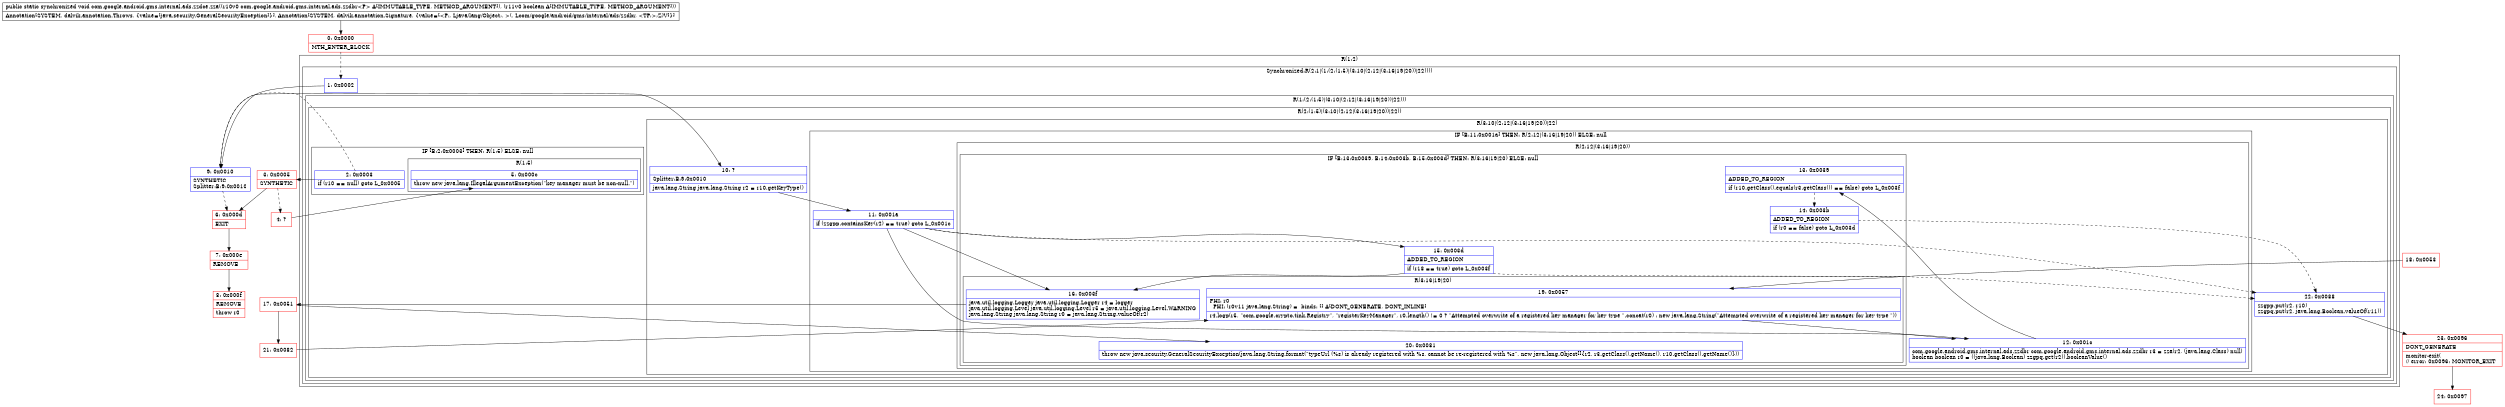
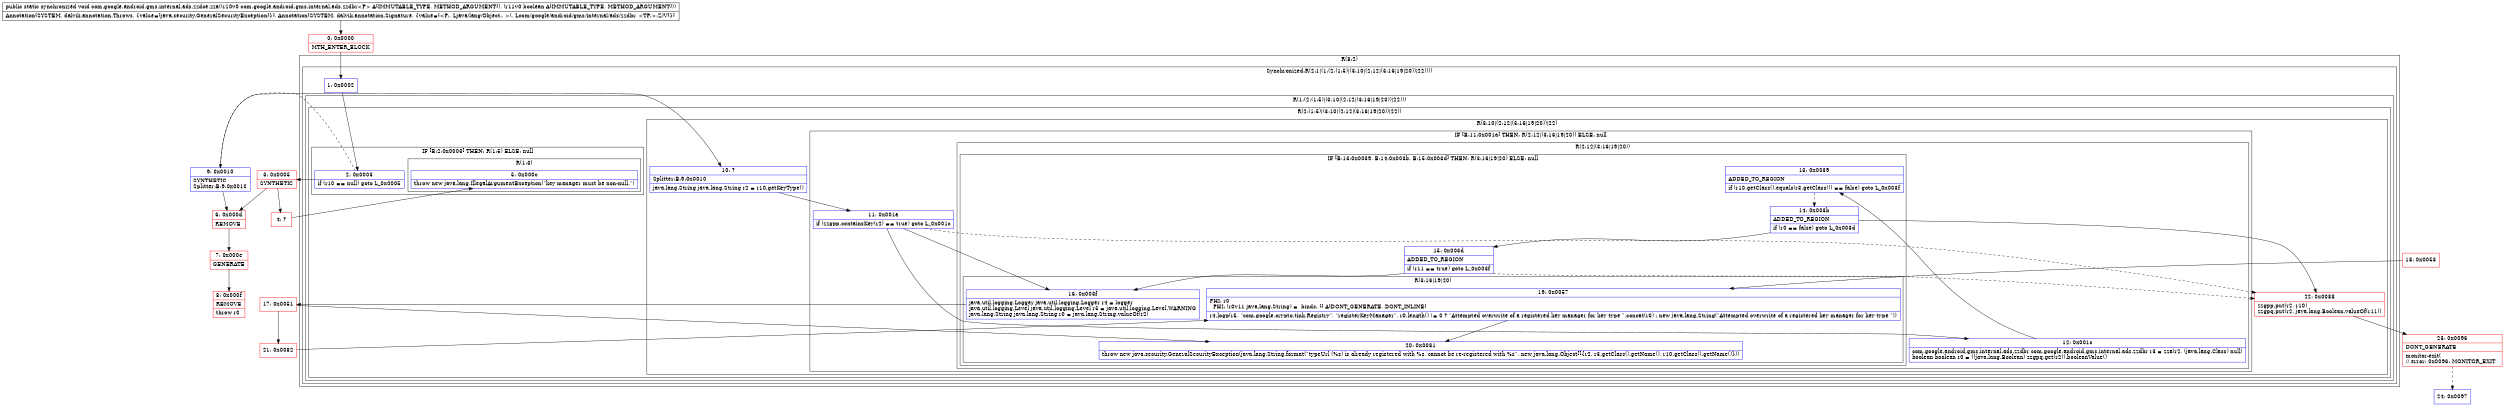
(1350, 60) -> (1350, 60)
(341, 63) -> (341, 63)
(249, 100) -> (350, 130)
(524, 163) -> (524, 163)
(225, 199) -> (225, 199)
(279, 199) -> (279, 199)
(222, 224) -> (228, 224)
(2099, 226) -> (2099, 226)
(1163, 237) -> (1634, 240)
(226, 264) -> (229, 264)
(1449, 269) -> (1449, 269)
(2320, 304) -> (2320, 304)
(1847, 329) -> (1483, 329)
(2452, 376) -> (2452, 376)
(2452, 397) -> (2452, 397)
